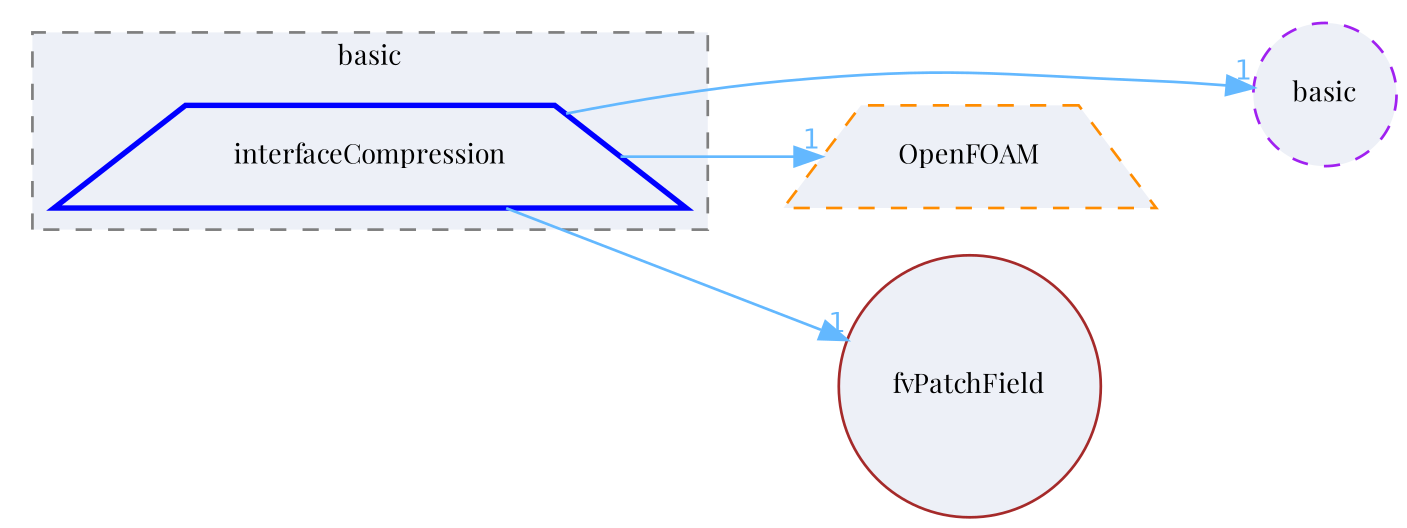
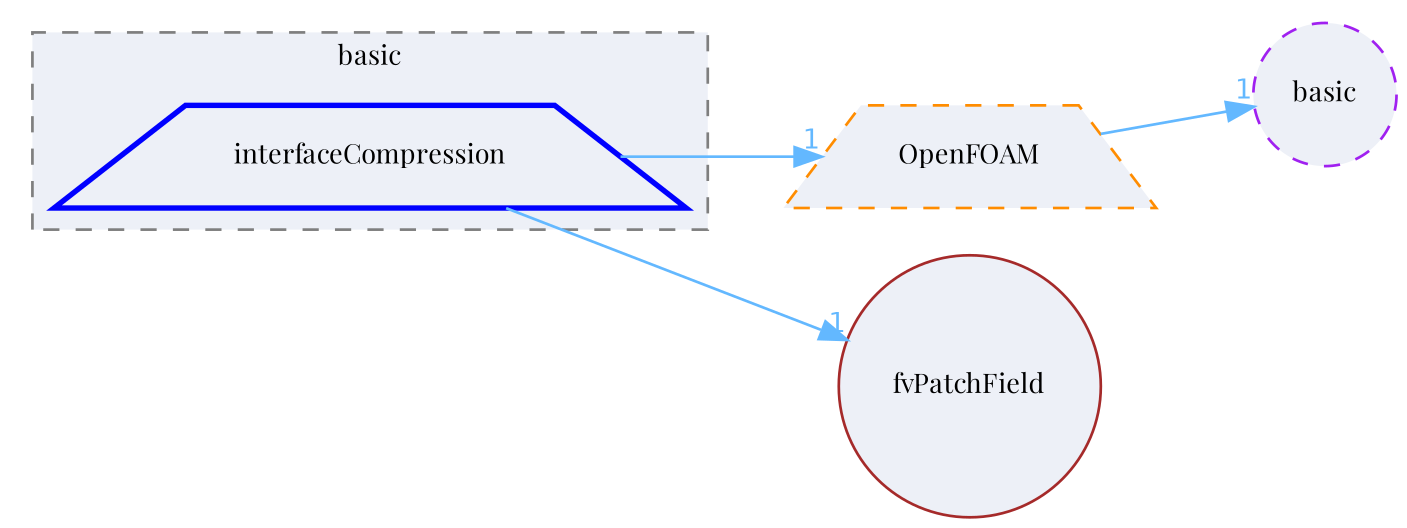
(895, 74) -> (1164, 123)
